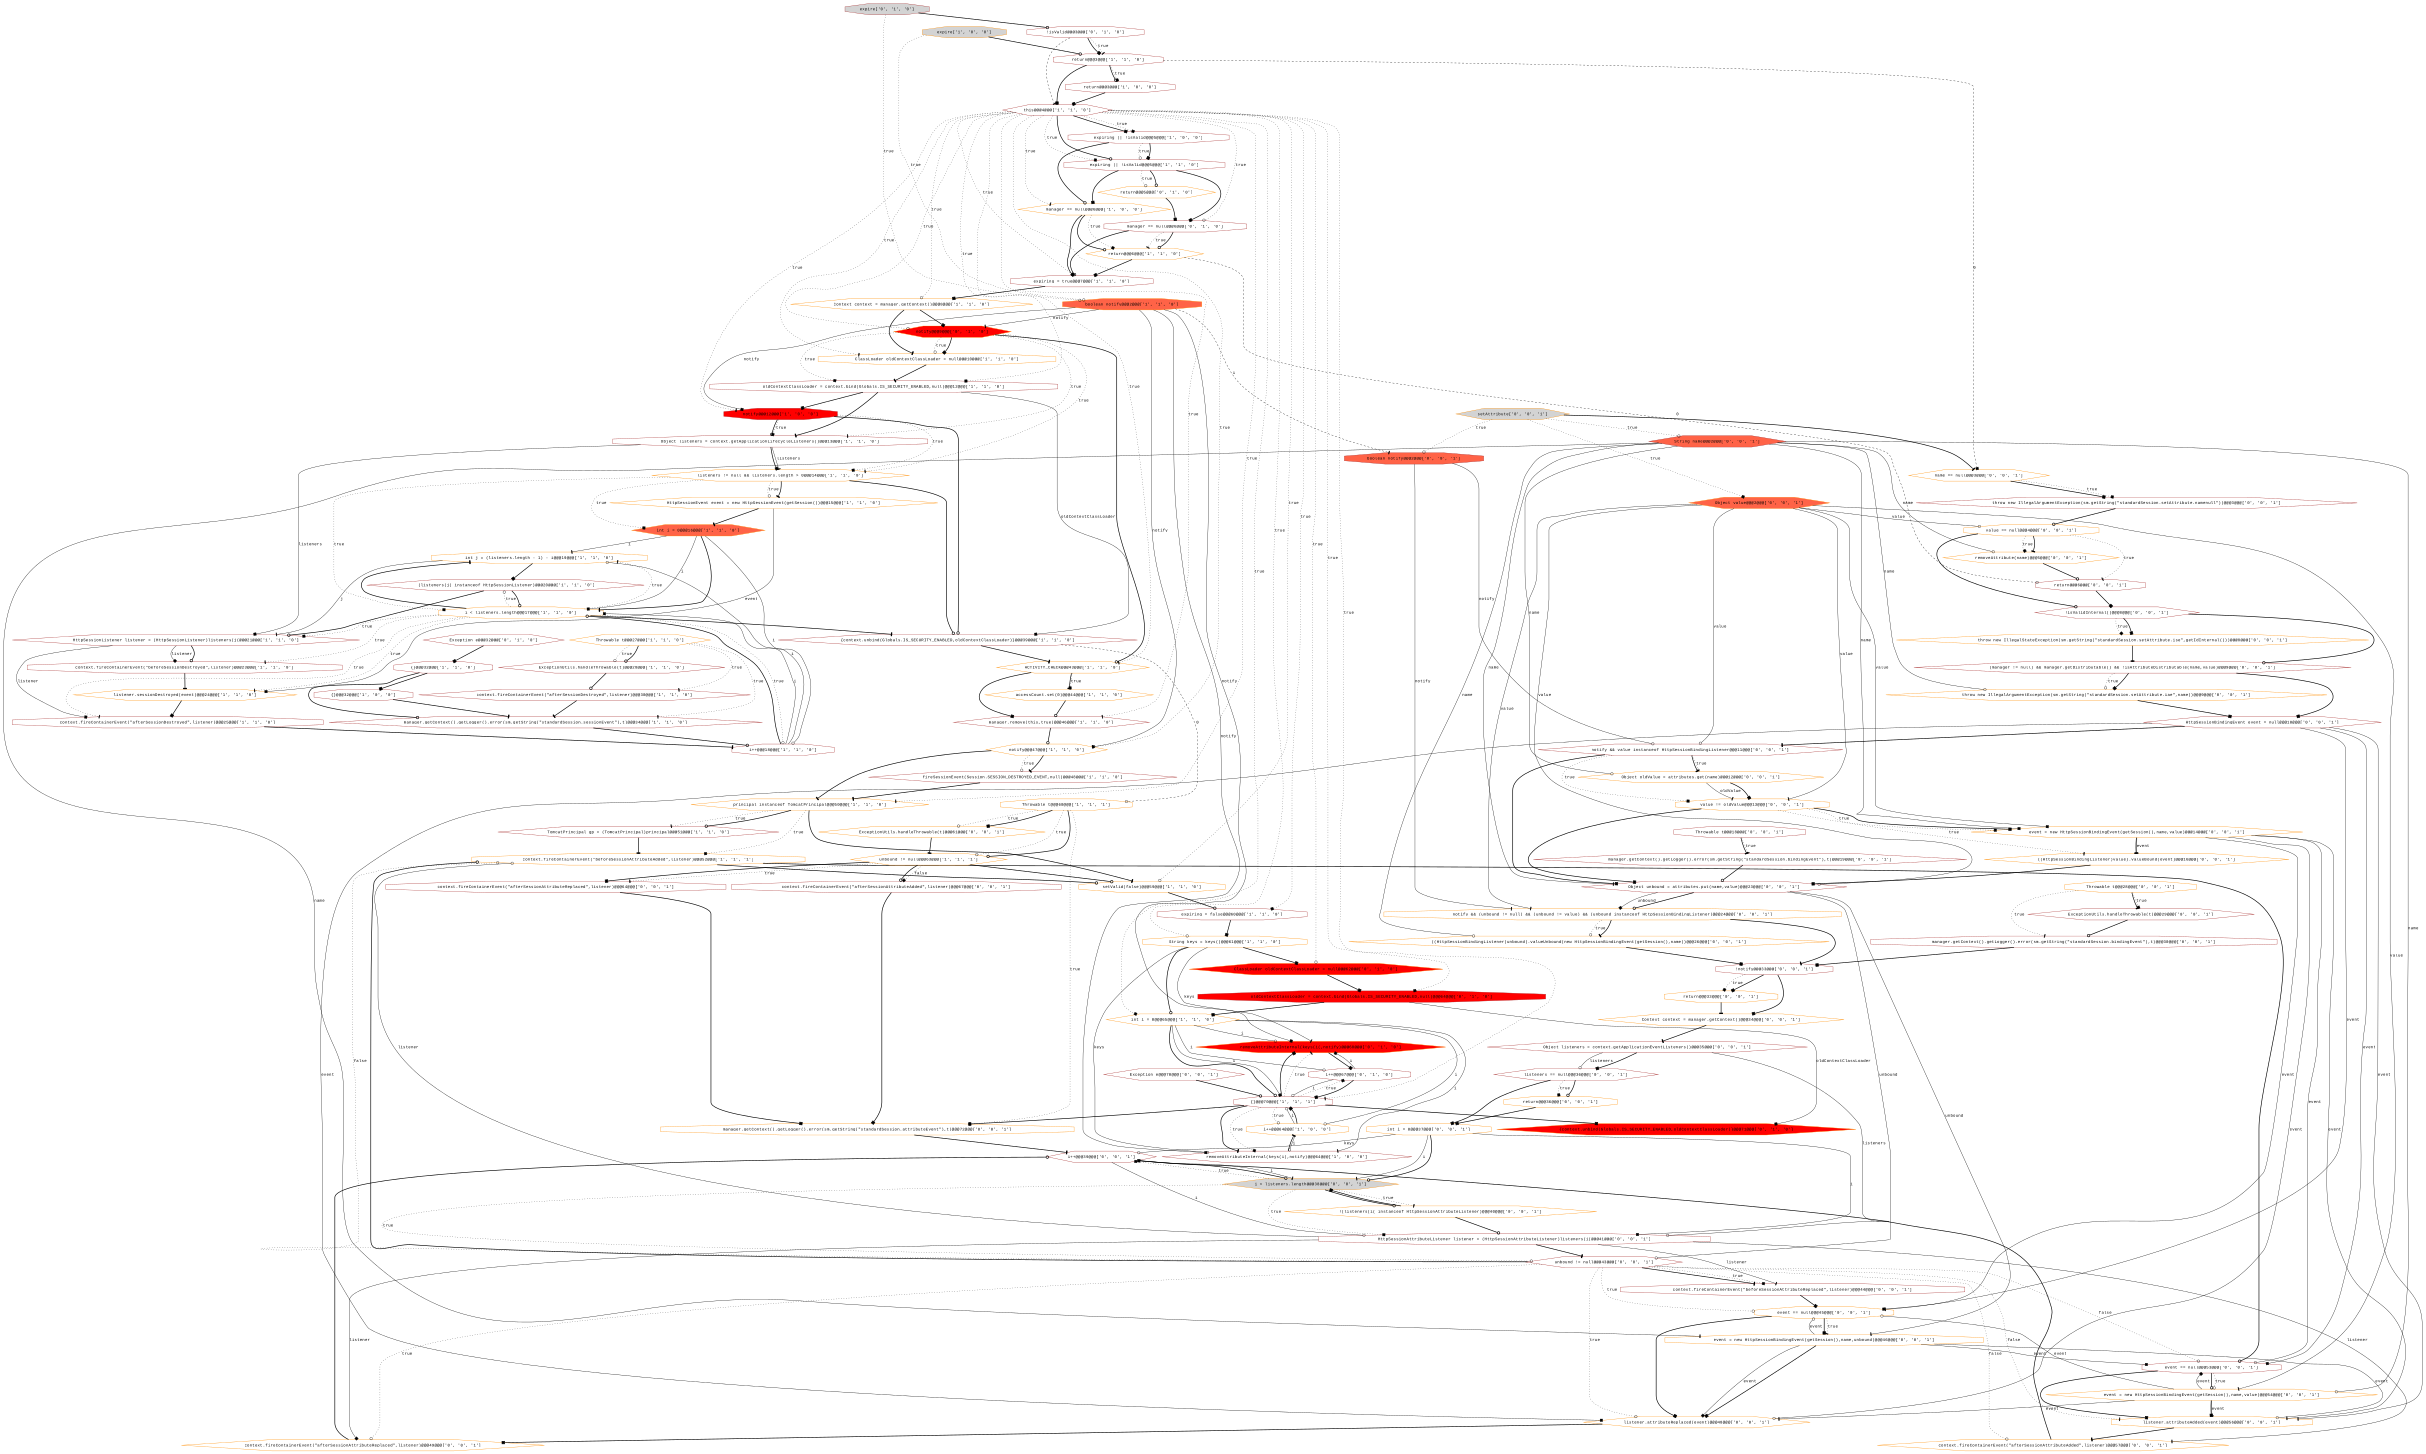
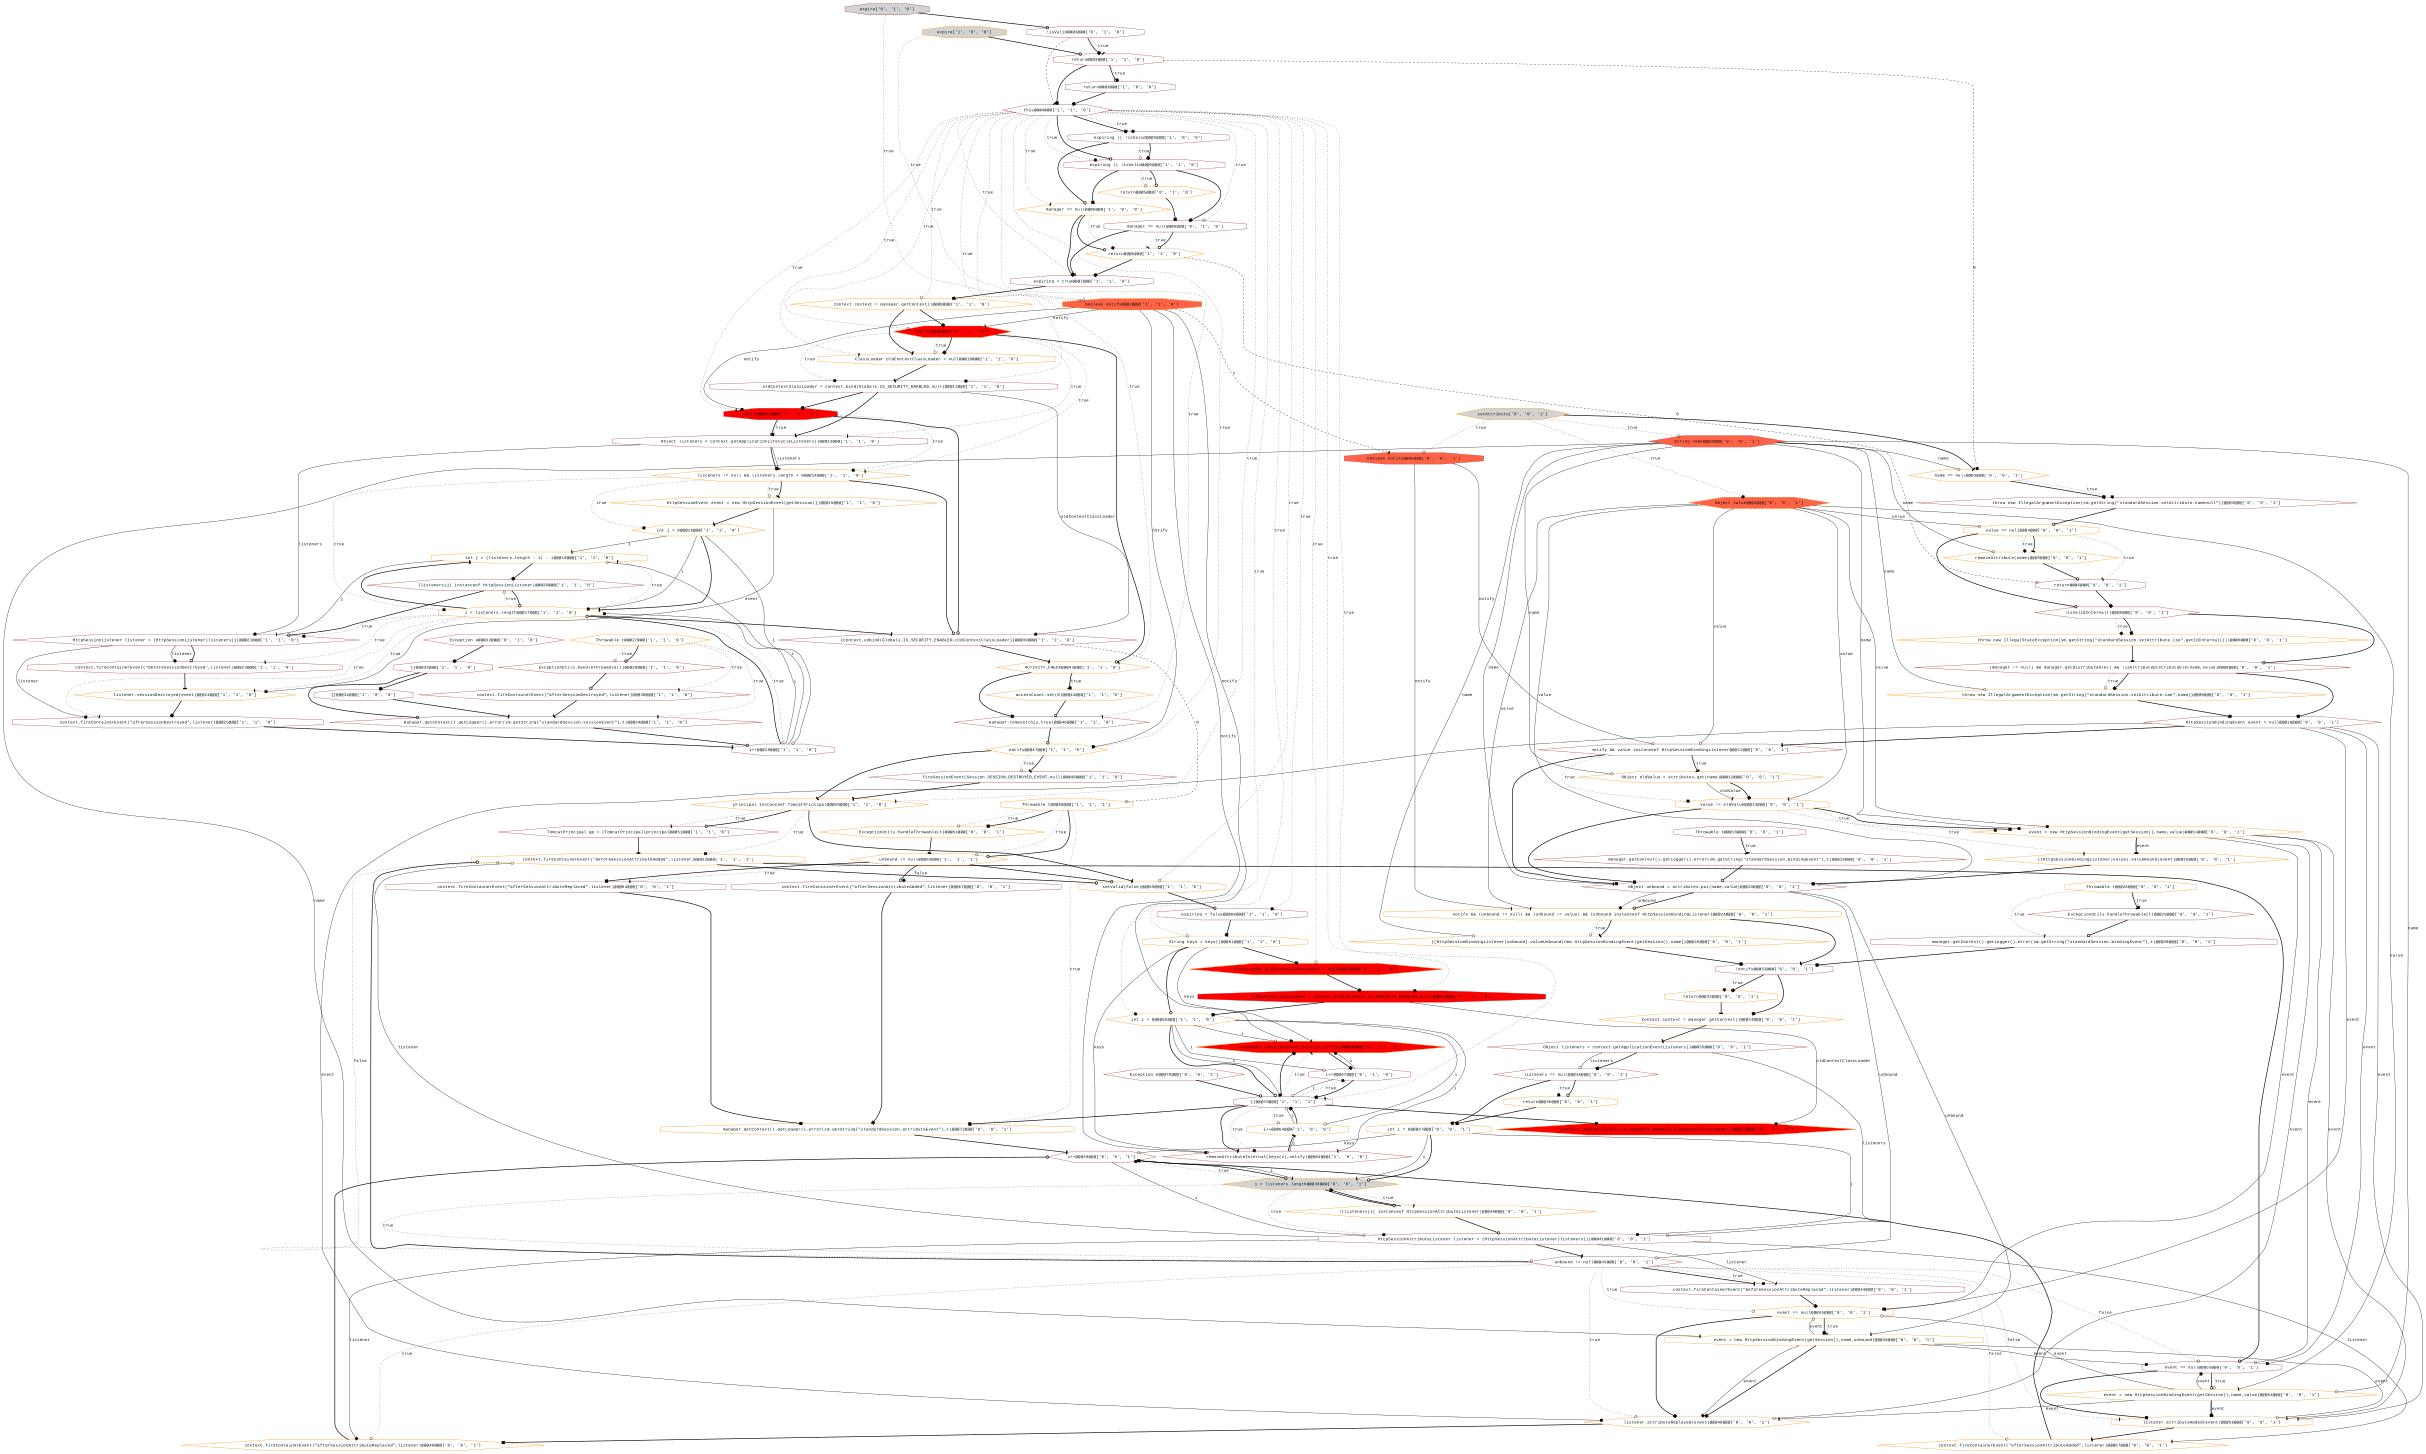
none -> (1891, 453)
(698, 530) -> (698, 530)
